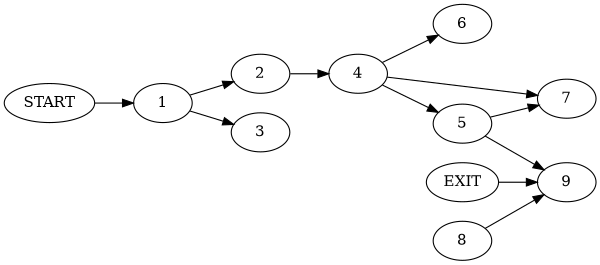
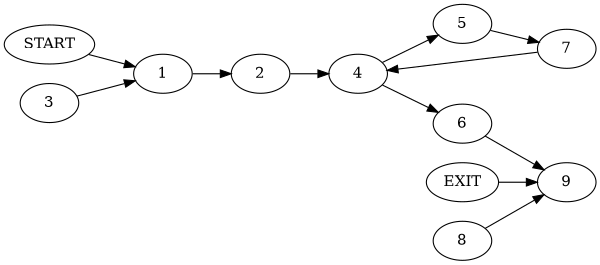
(457, 86) -> (468, 61)
(207, 116) -> (101, 90)
(510, 150) -> (510, 150)
